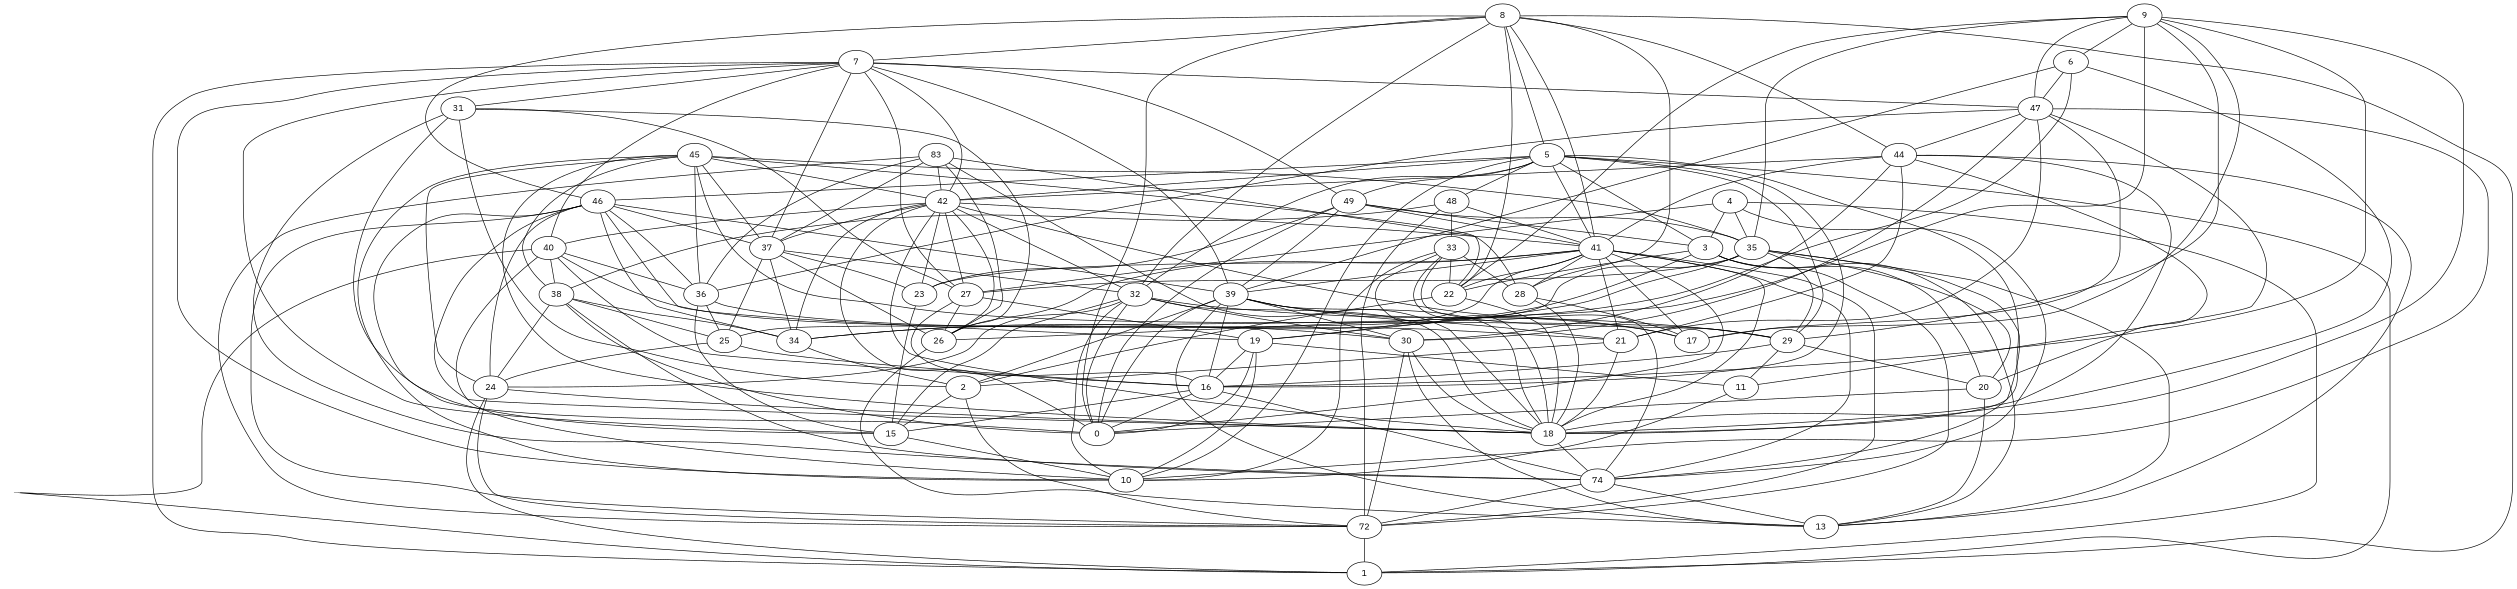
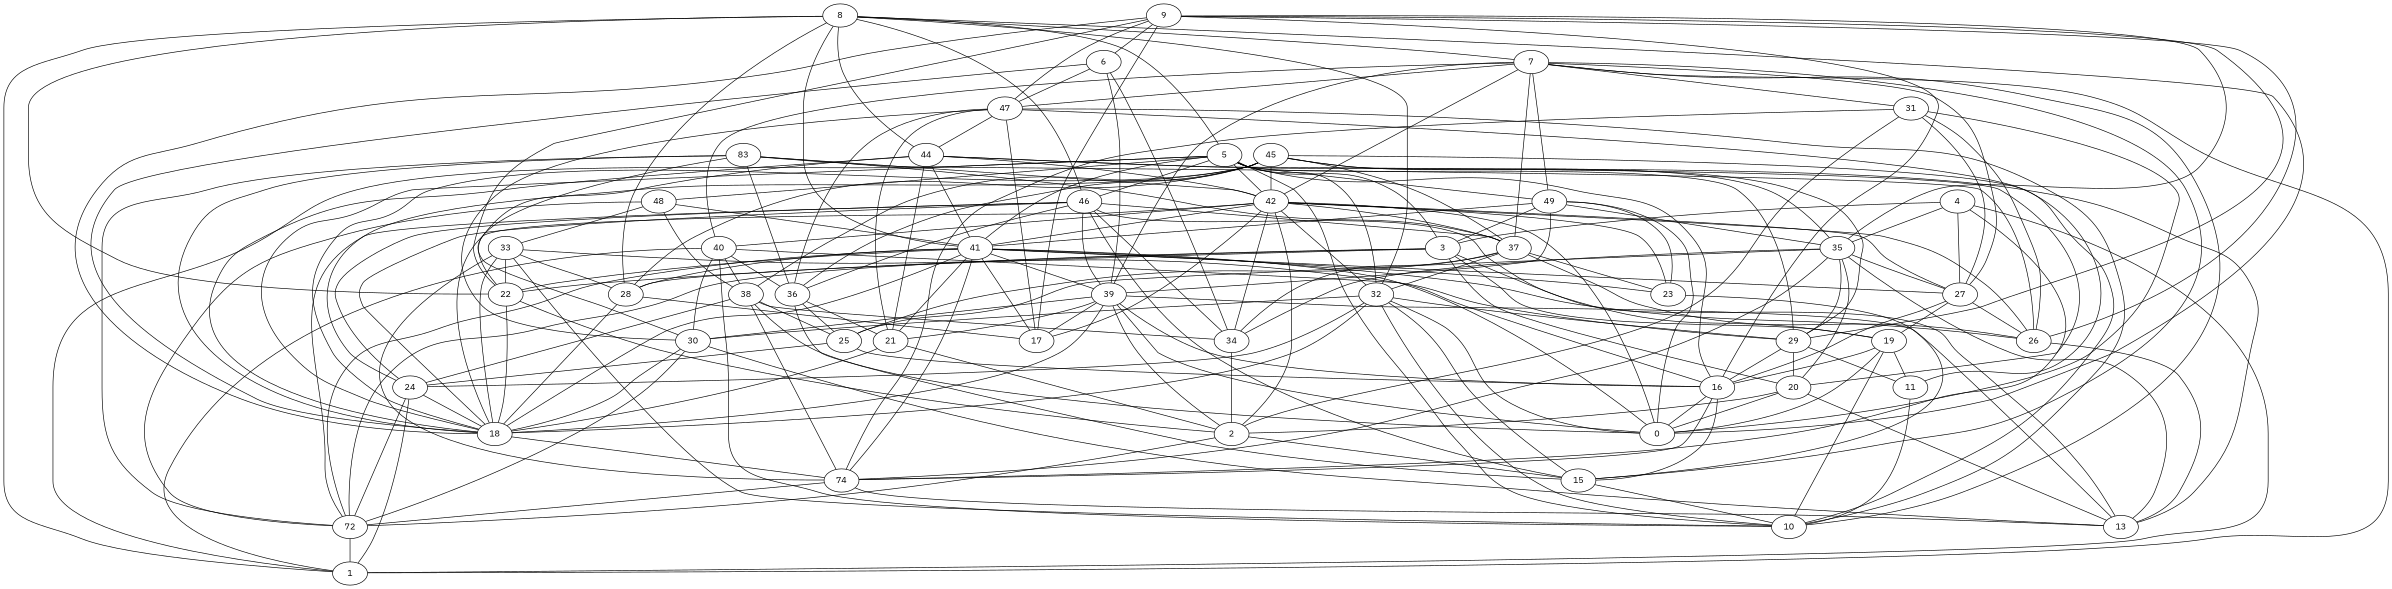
none -> (1032, 260)
(1466, 308) -> (1539, 275)
none -> (1292, 326)
none -> (1487, 423)
